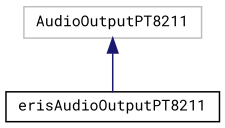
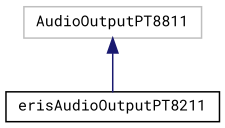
(113, 22) -> (113, 22)
